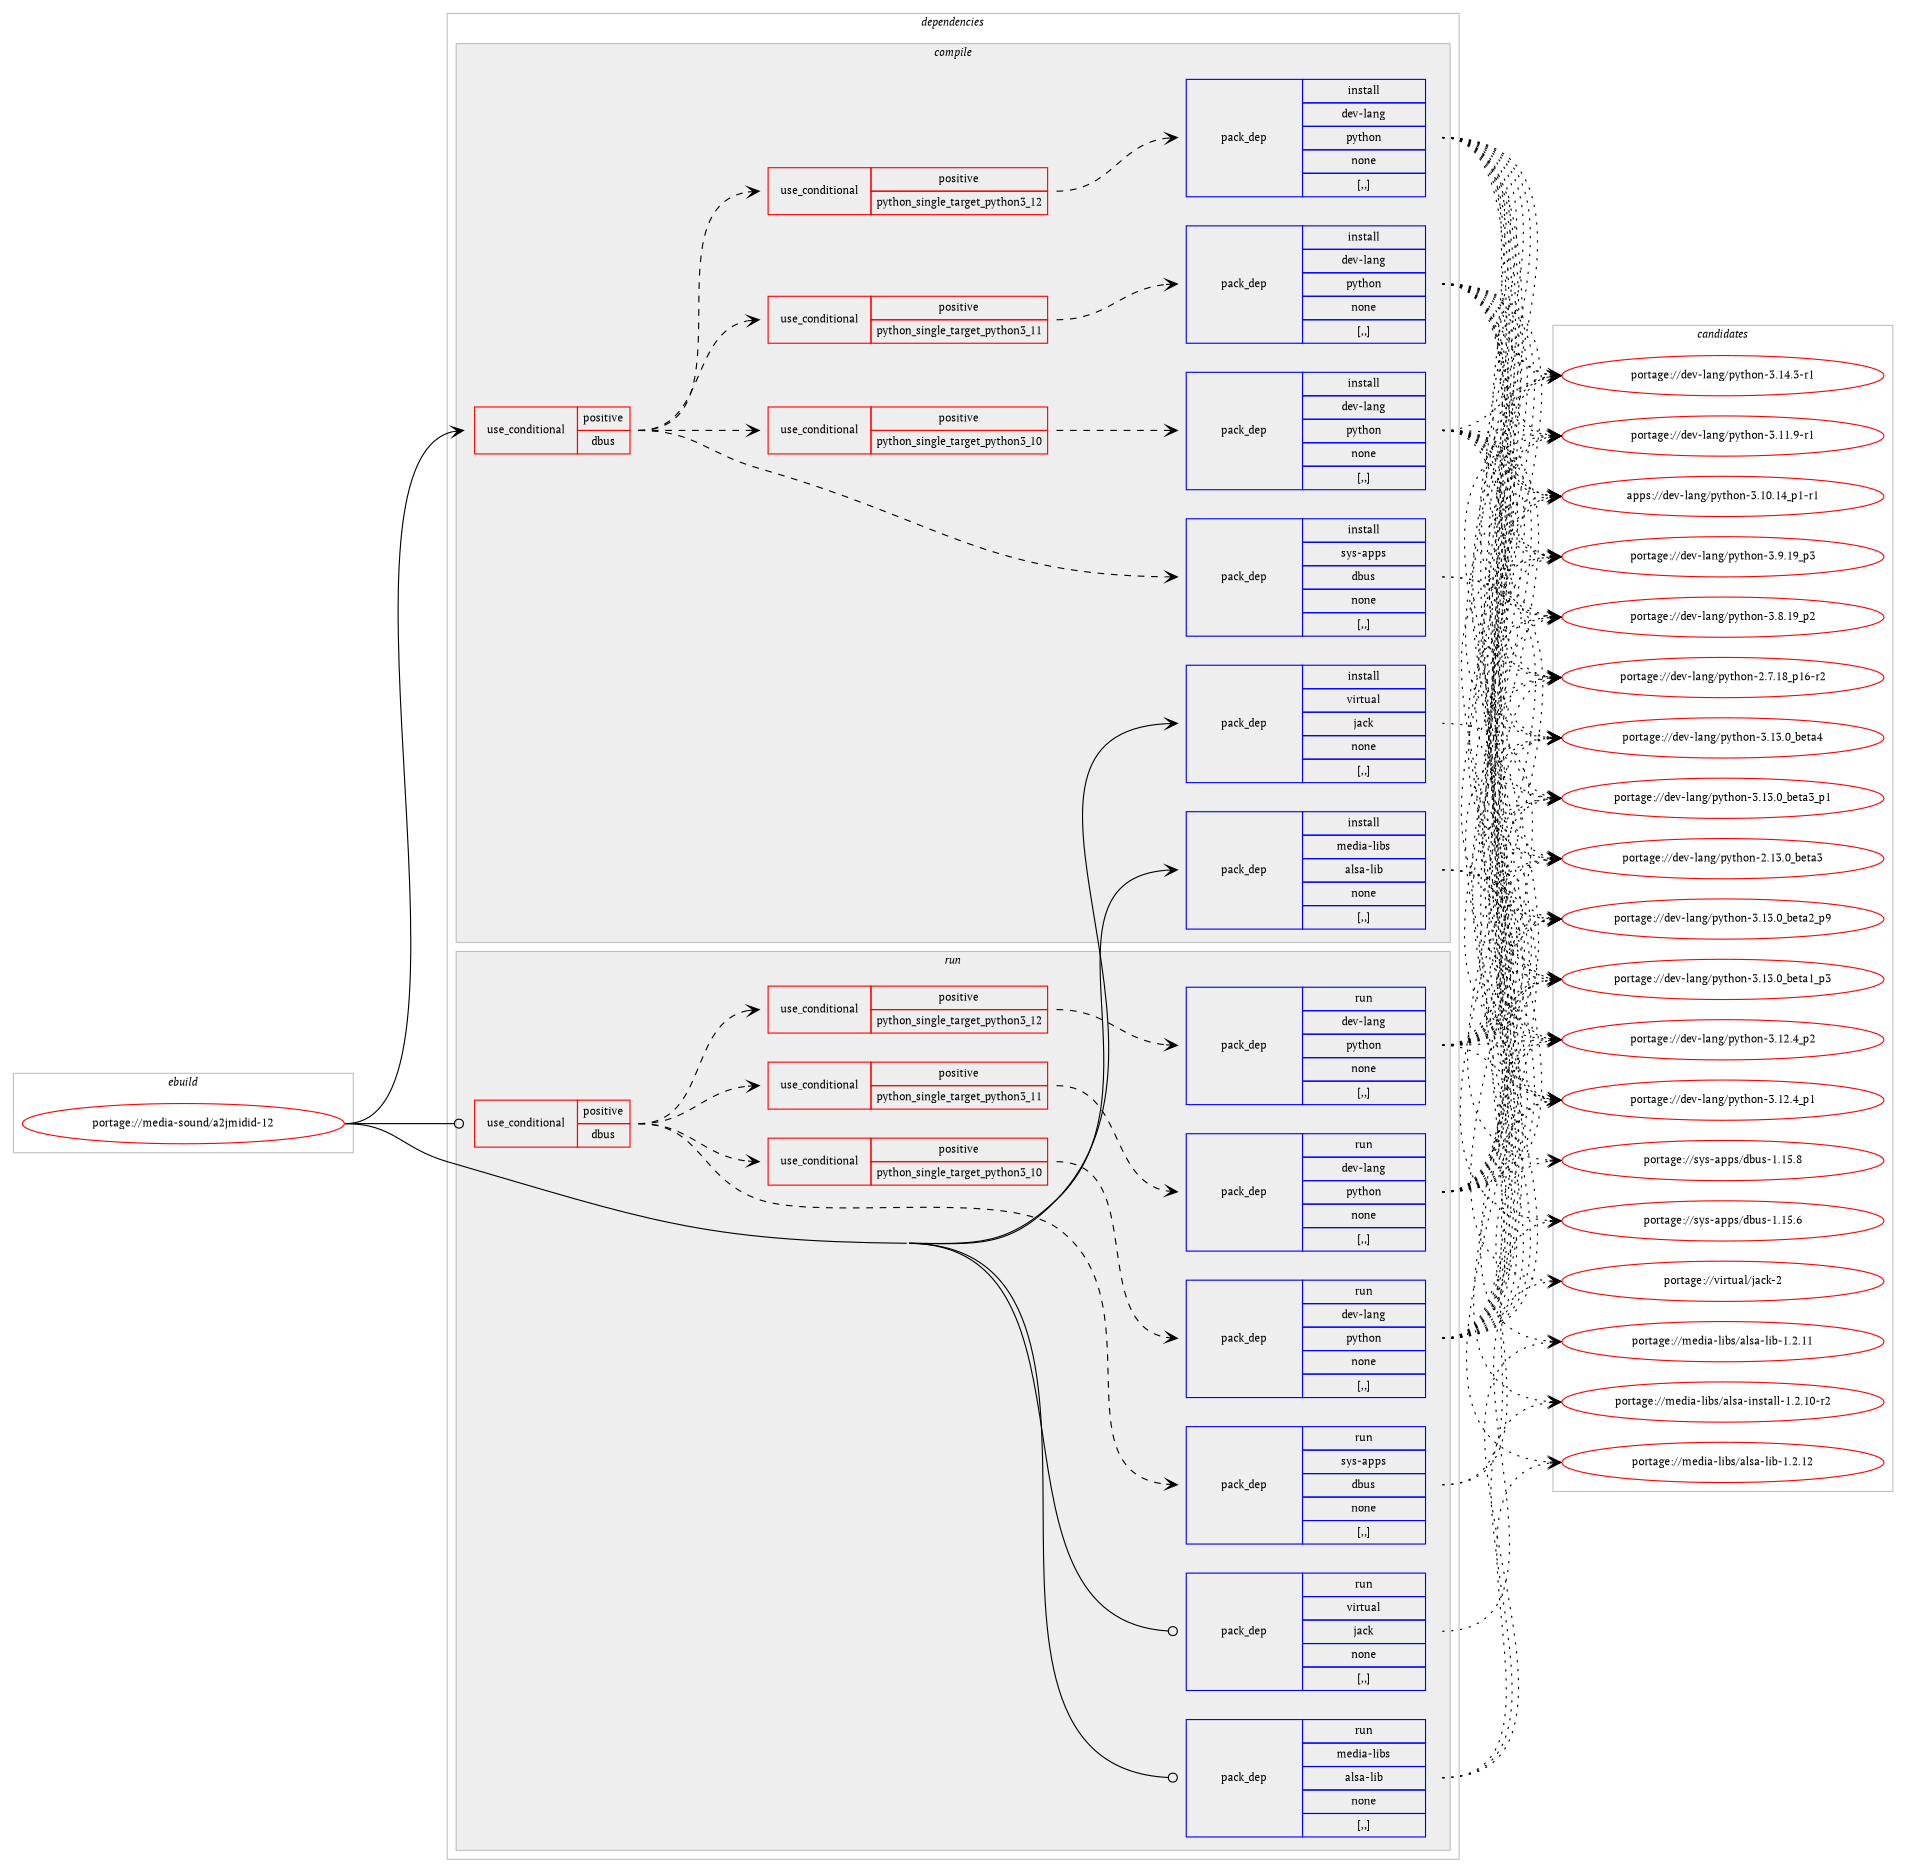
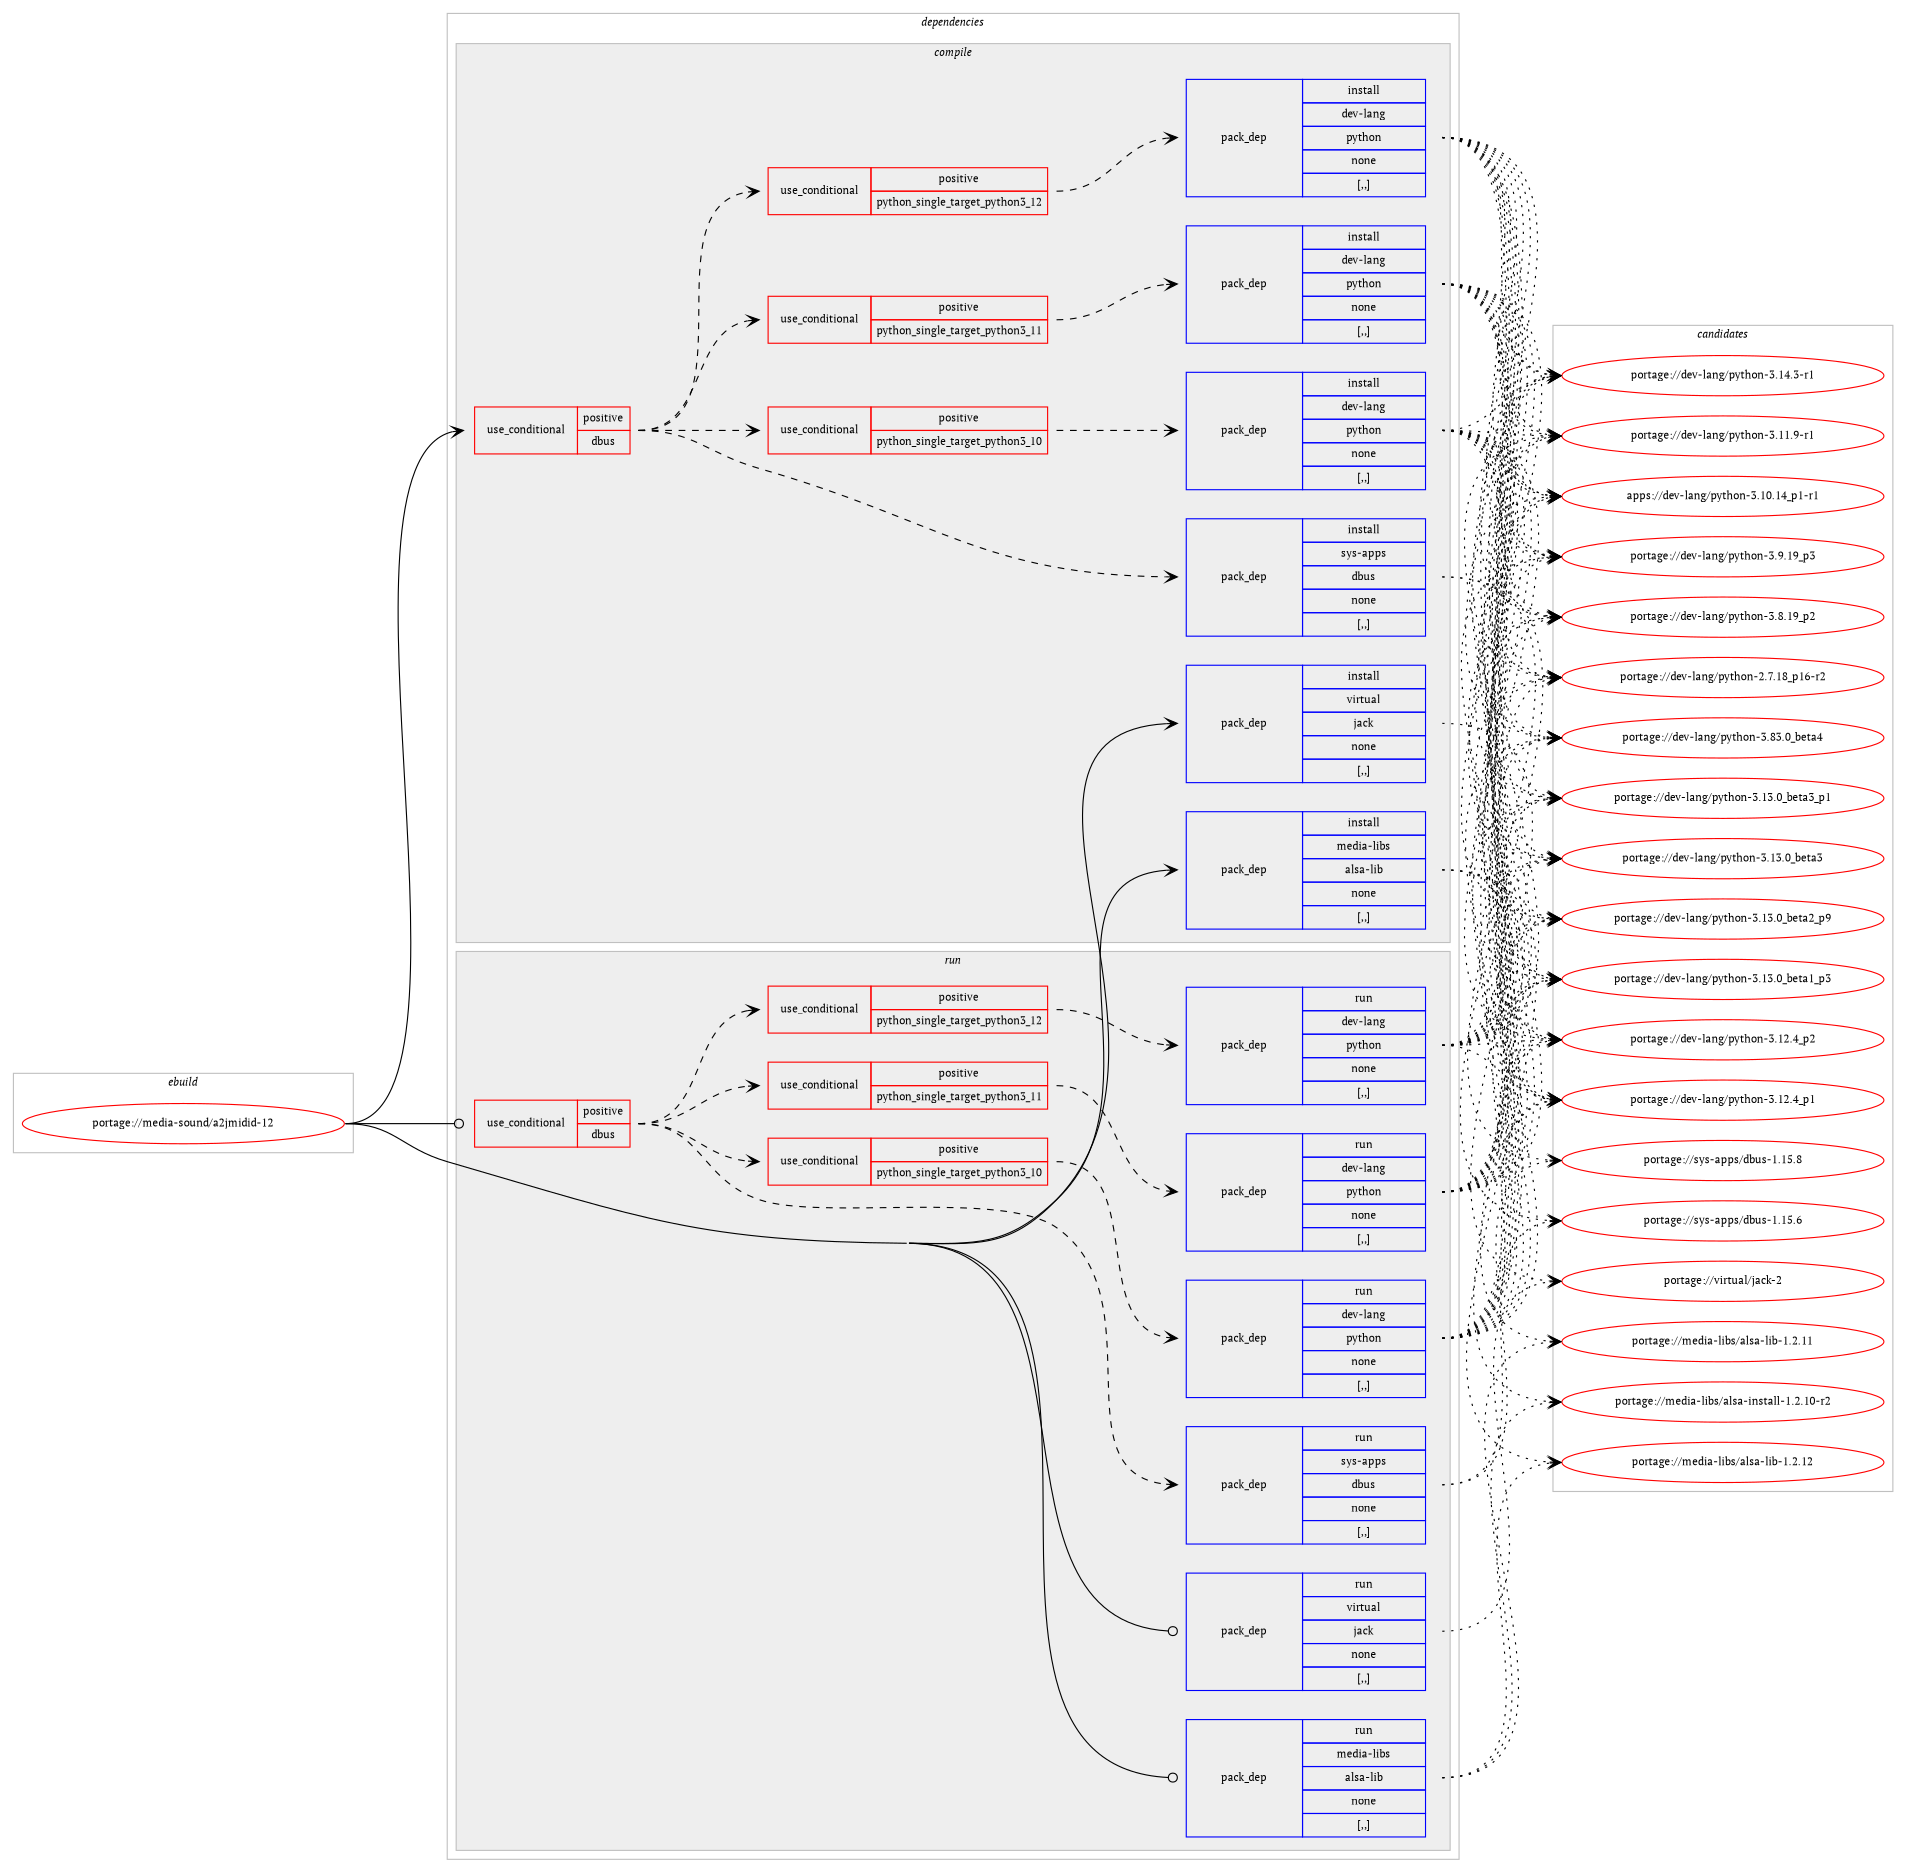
(1723, 738) -> (1723, 738)
(1723, 859) -> (1723, 859)
